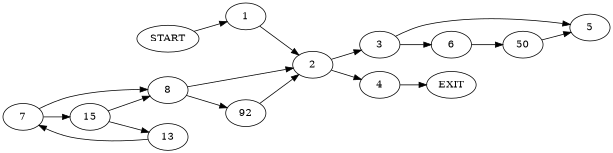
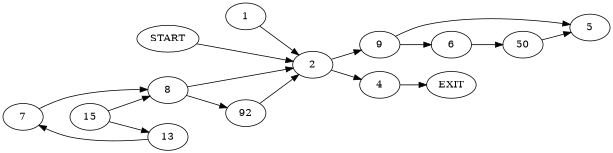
(207, 28) -> (241, 52)
(380, 45) -> (380, 45)
(53, 117) -> none
